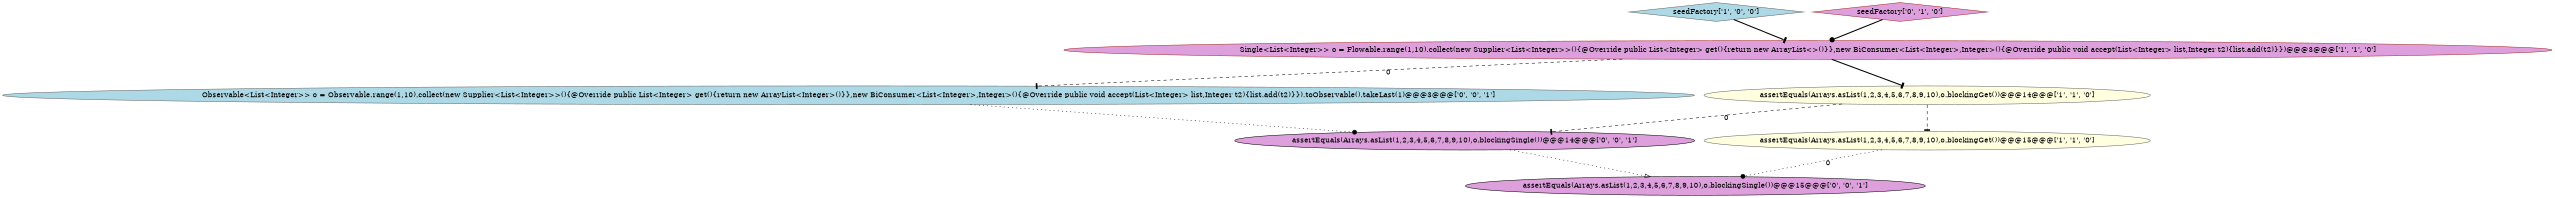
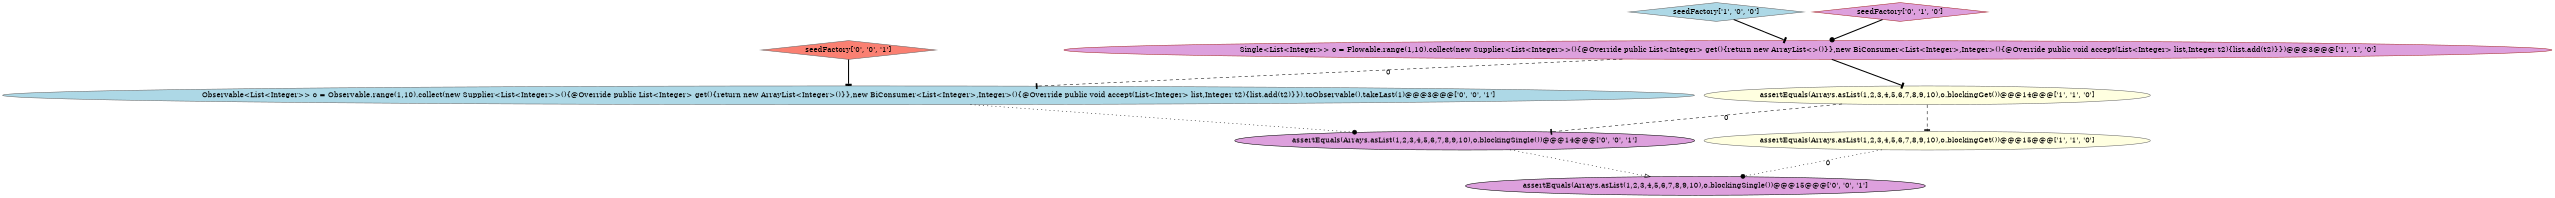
none -> (849, 50)
